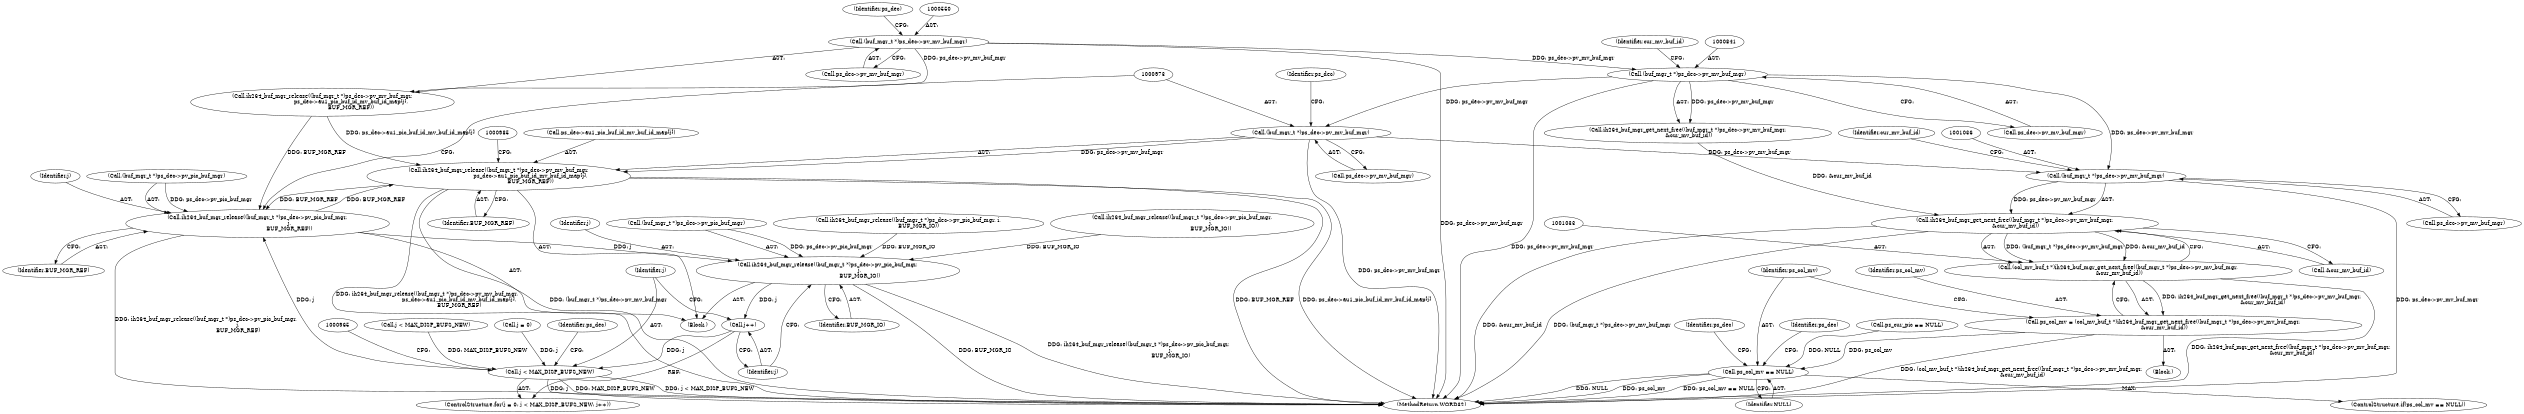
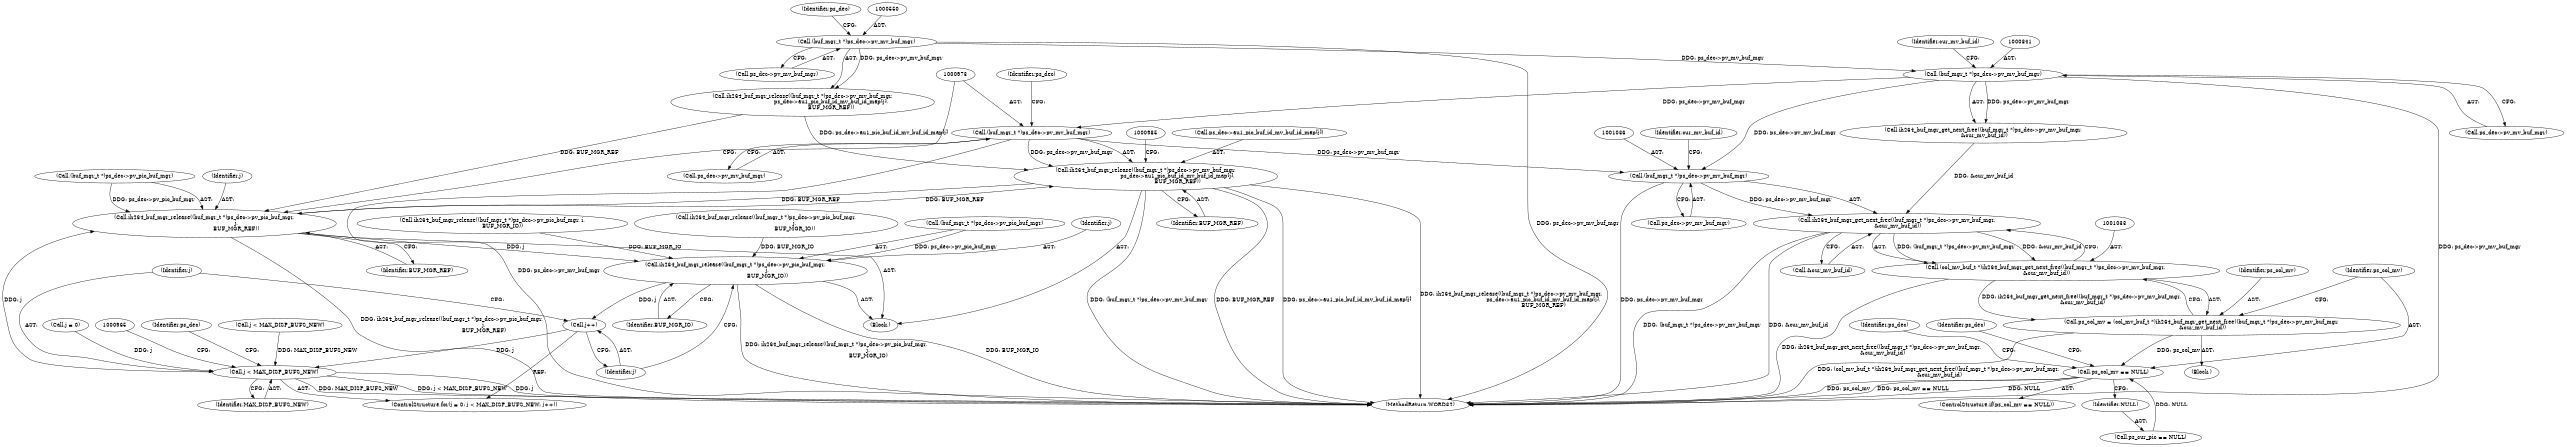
(2130, 389) -> (2069, 389)
(1773, 390) -> (2132, 420)
none -> (262, 405)
